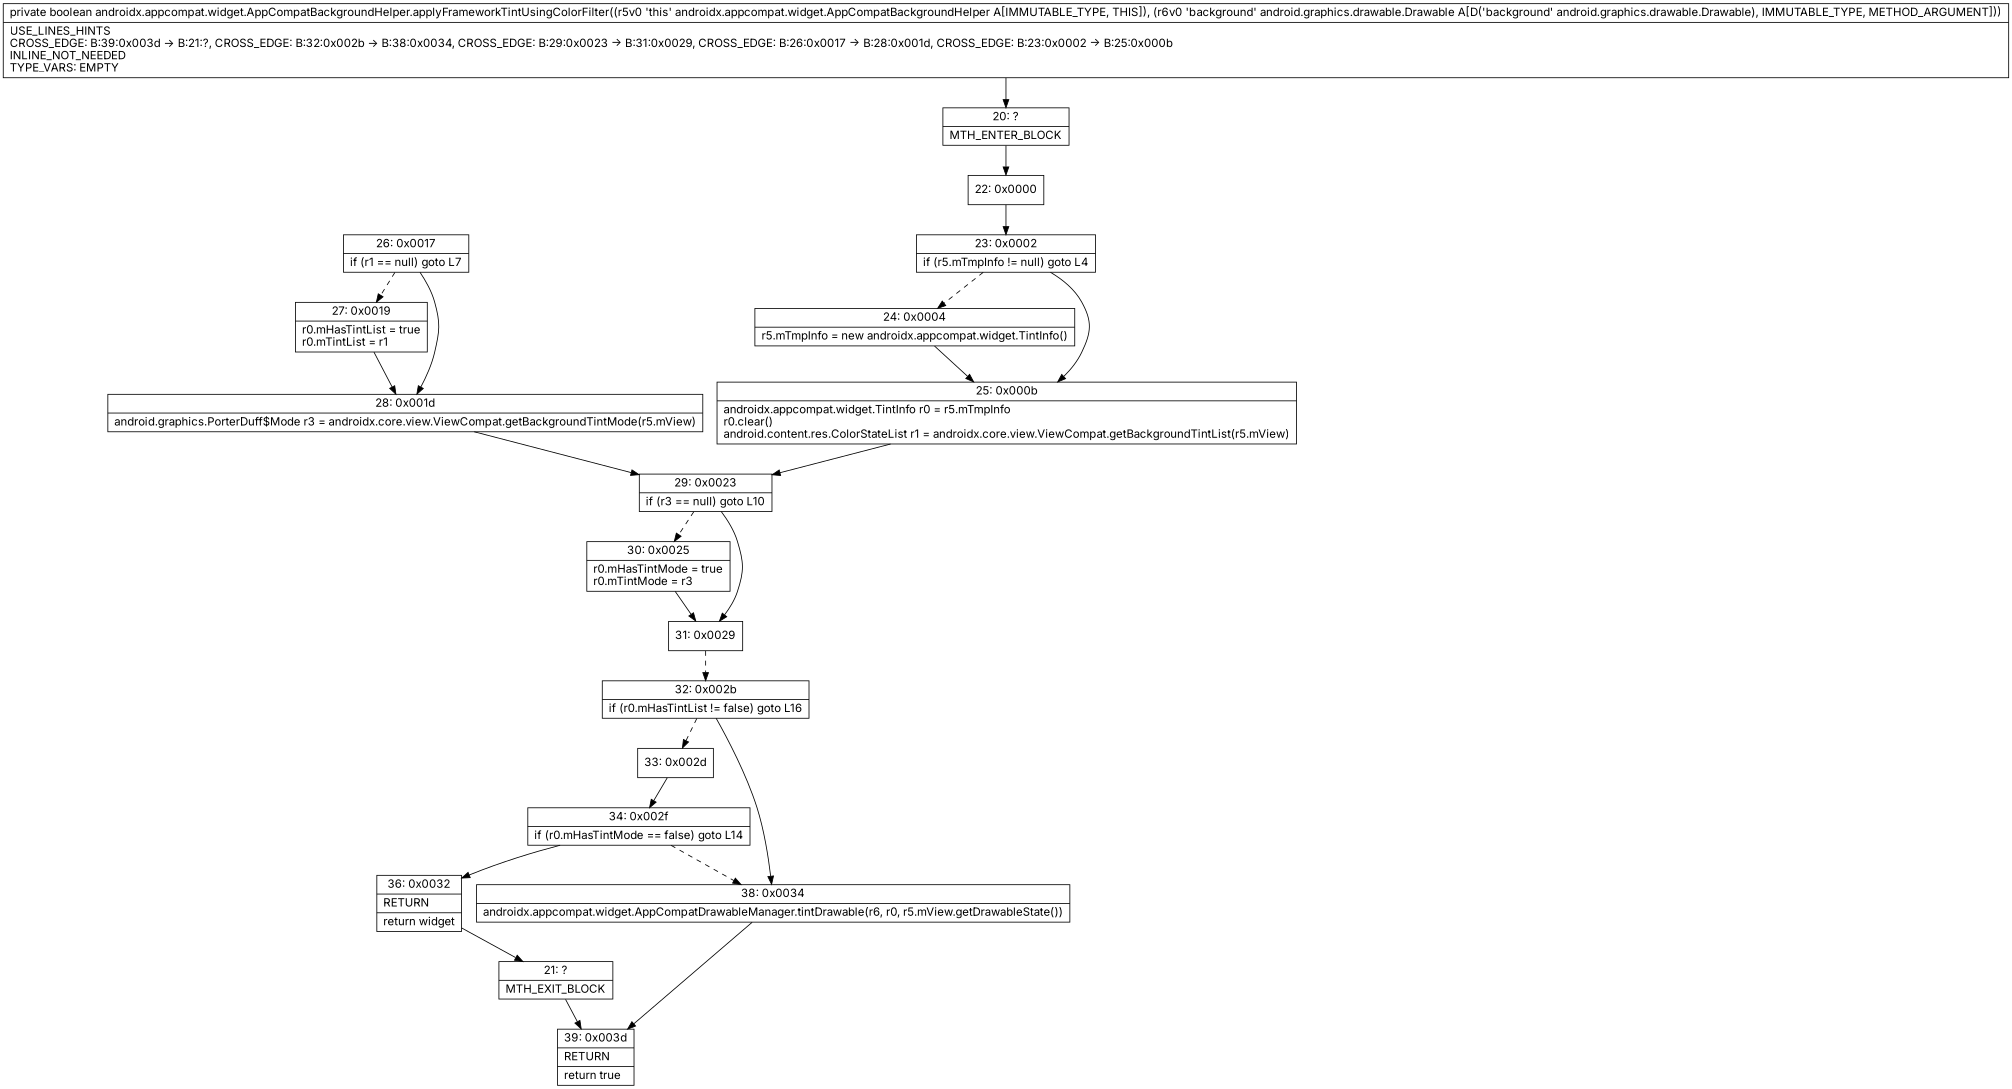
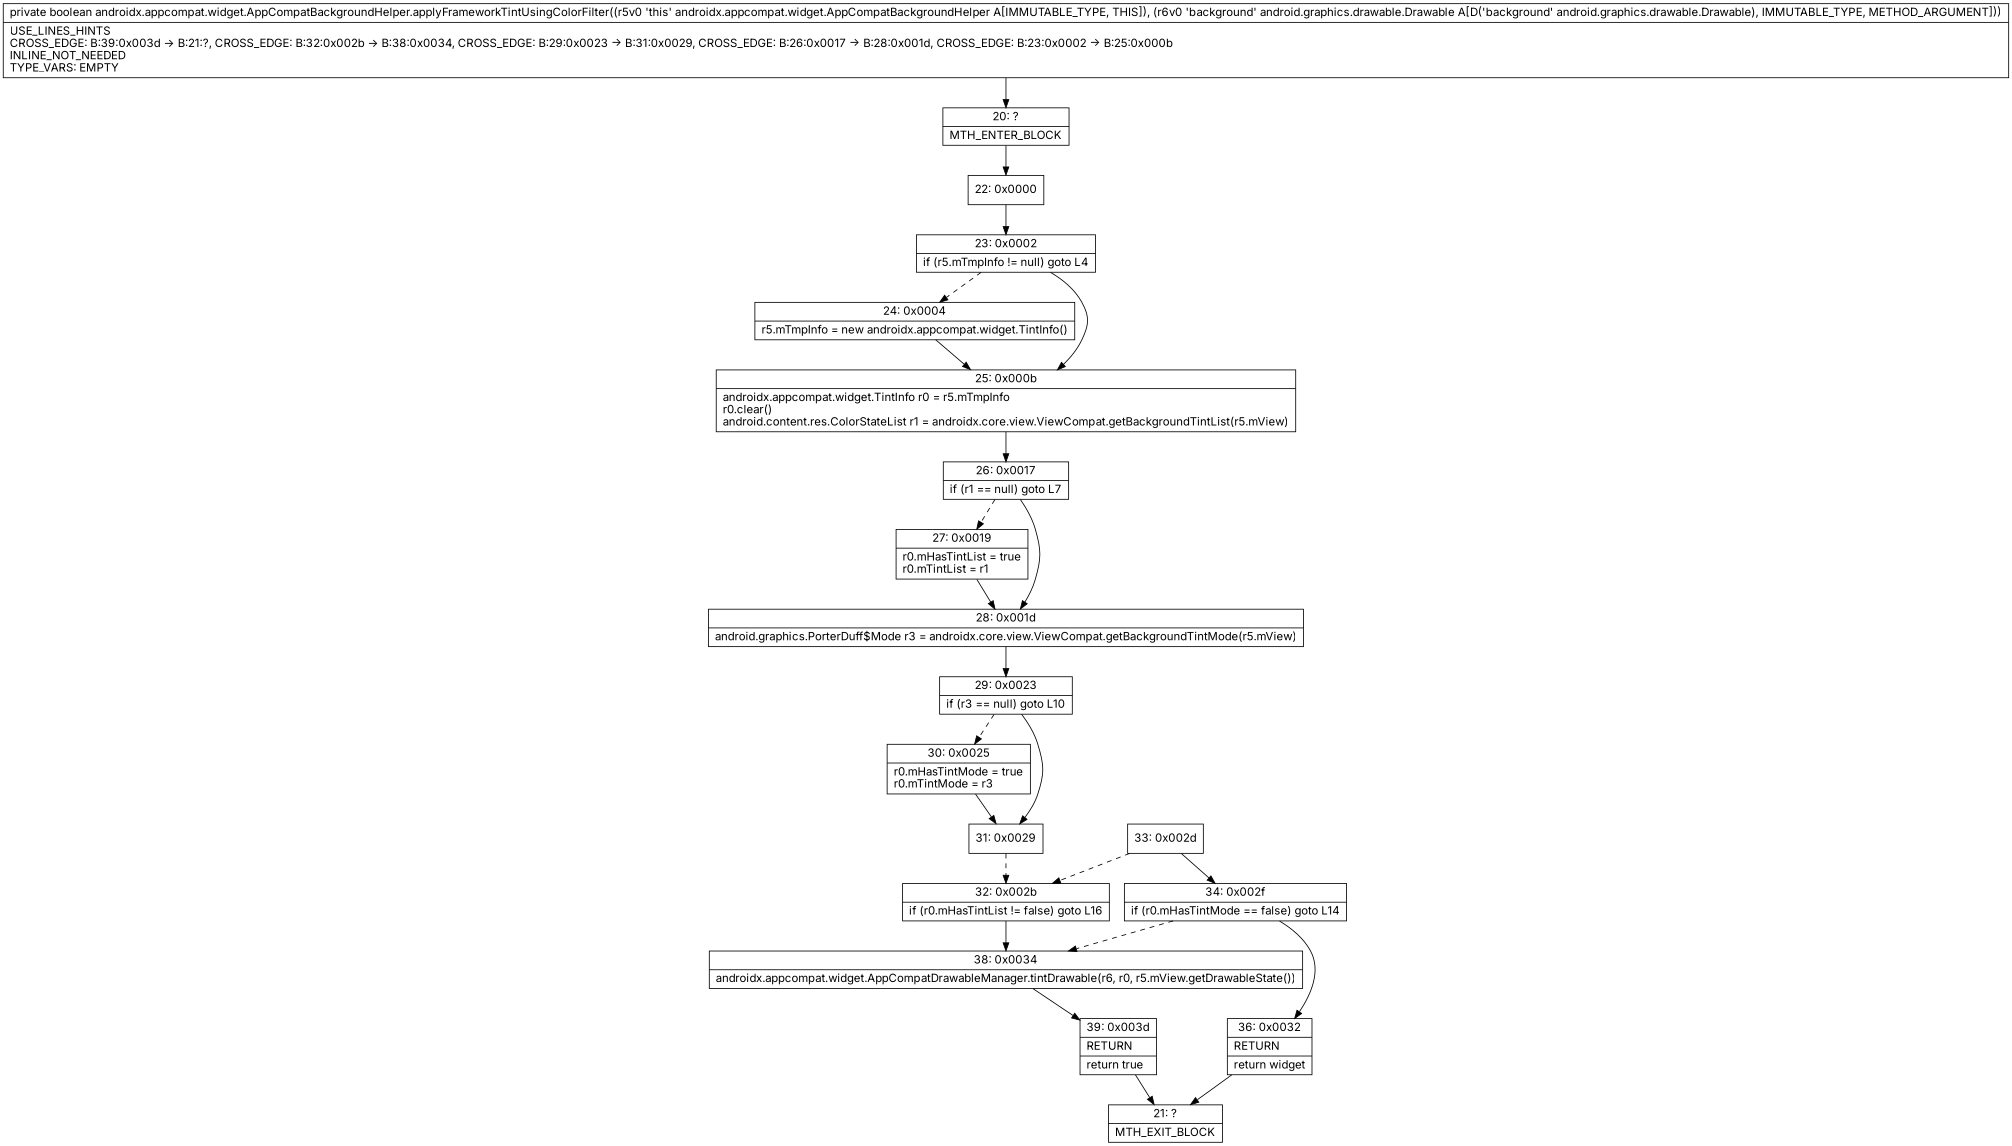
(835, 458) -> (1006, 443)
(691, 730) -> (1095, 867)
(571, 1011) -> (1143, 1086)
